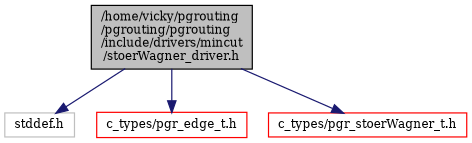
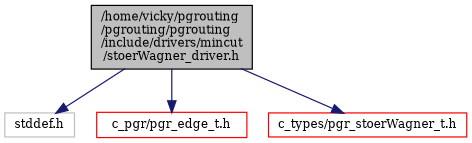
(172, 125) -> (172, 125)
